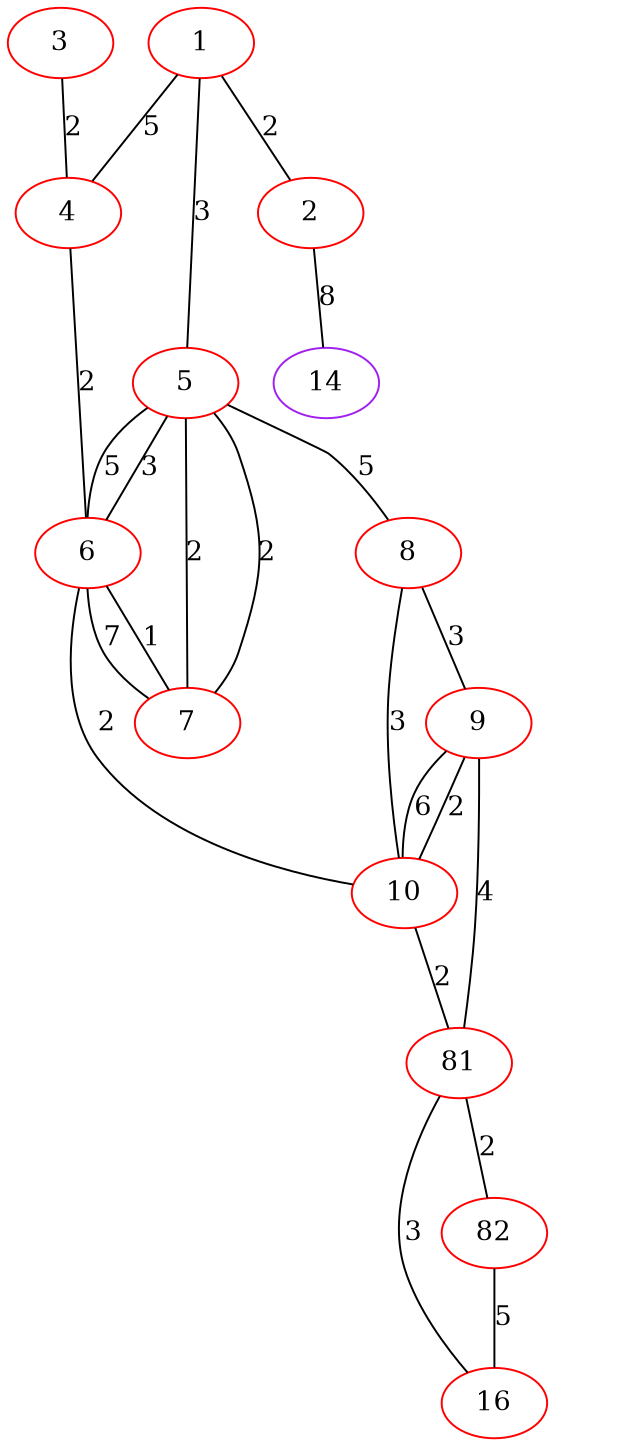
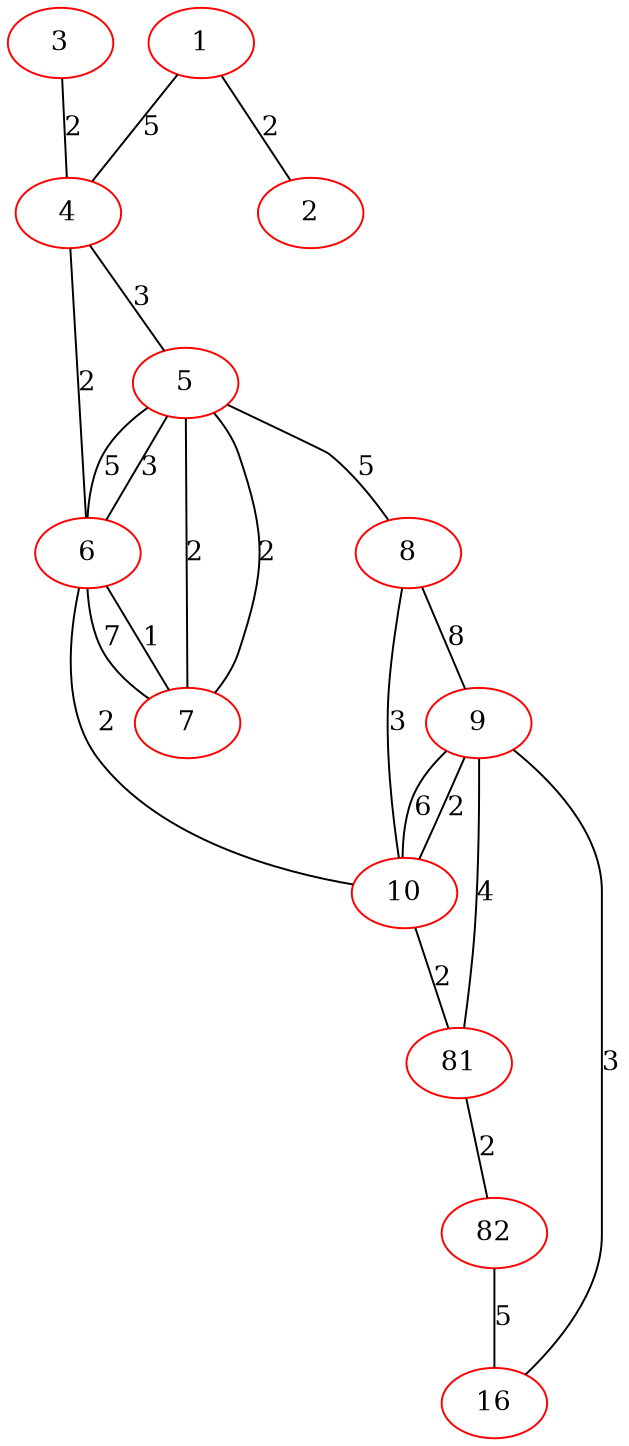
(193, 213) -> (127, 298)
(326, 383) -> none
(457, 638) -> (457, 638)
(400, 1240) -> (602, 1059)
